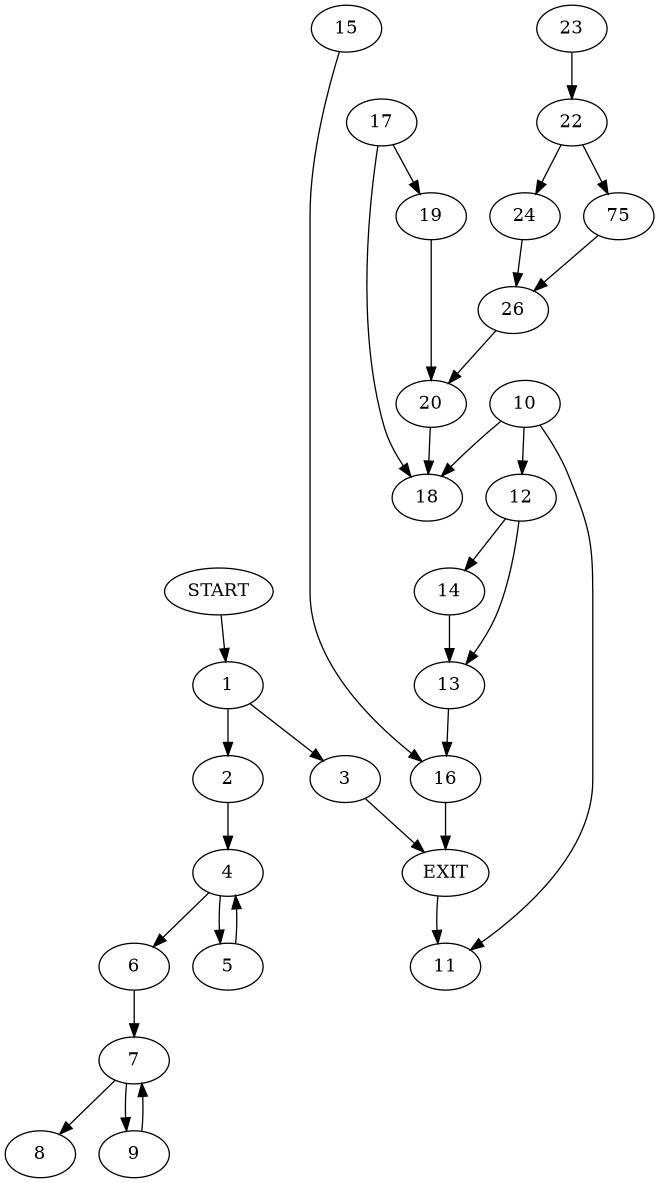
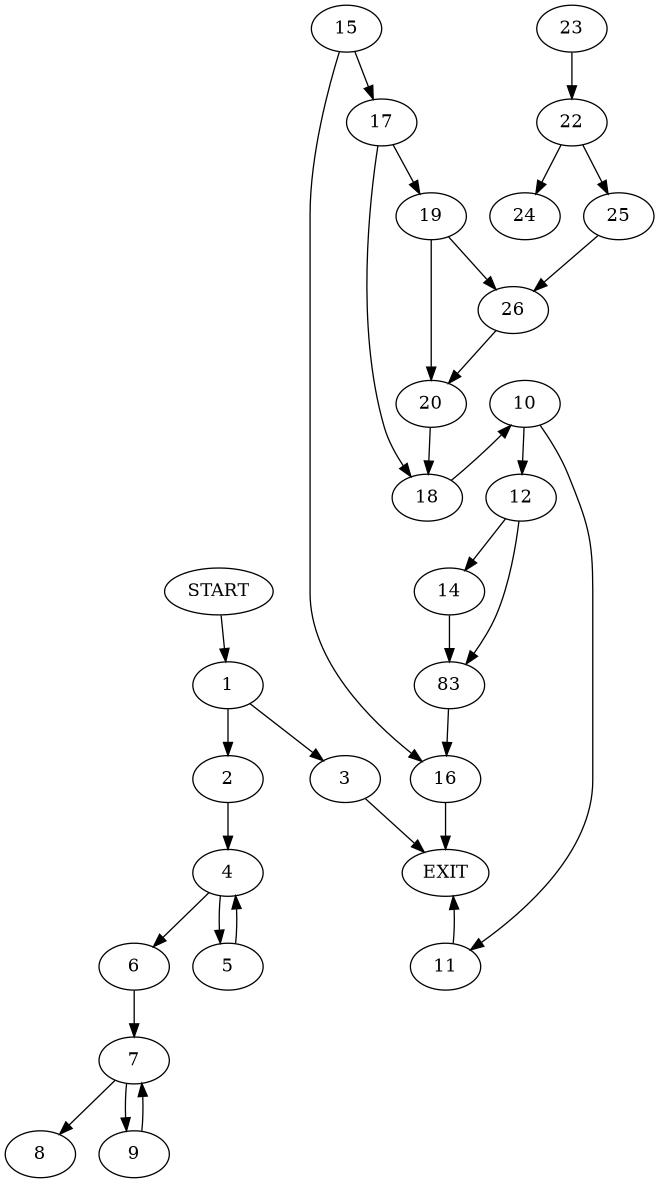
none -> (362, 69)
(619, 216) -> (619, 216)
(520, 256) -> (468, 258)
(475, 444) -> (477, 458)
(449, 685) -> (449, 685)
(437, 913) -> (454, 927)
